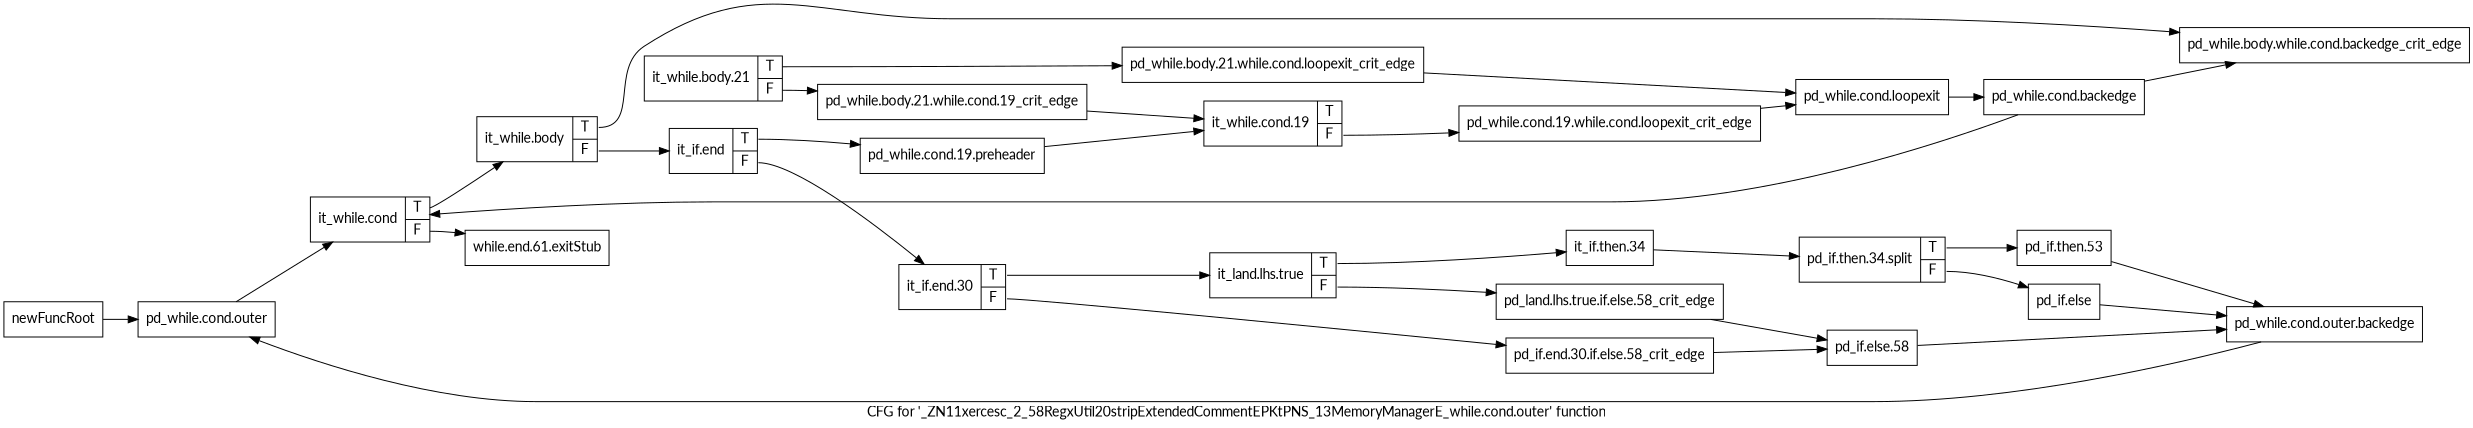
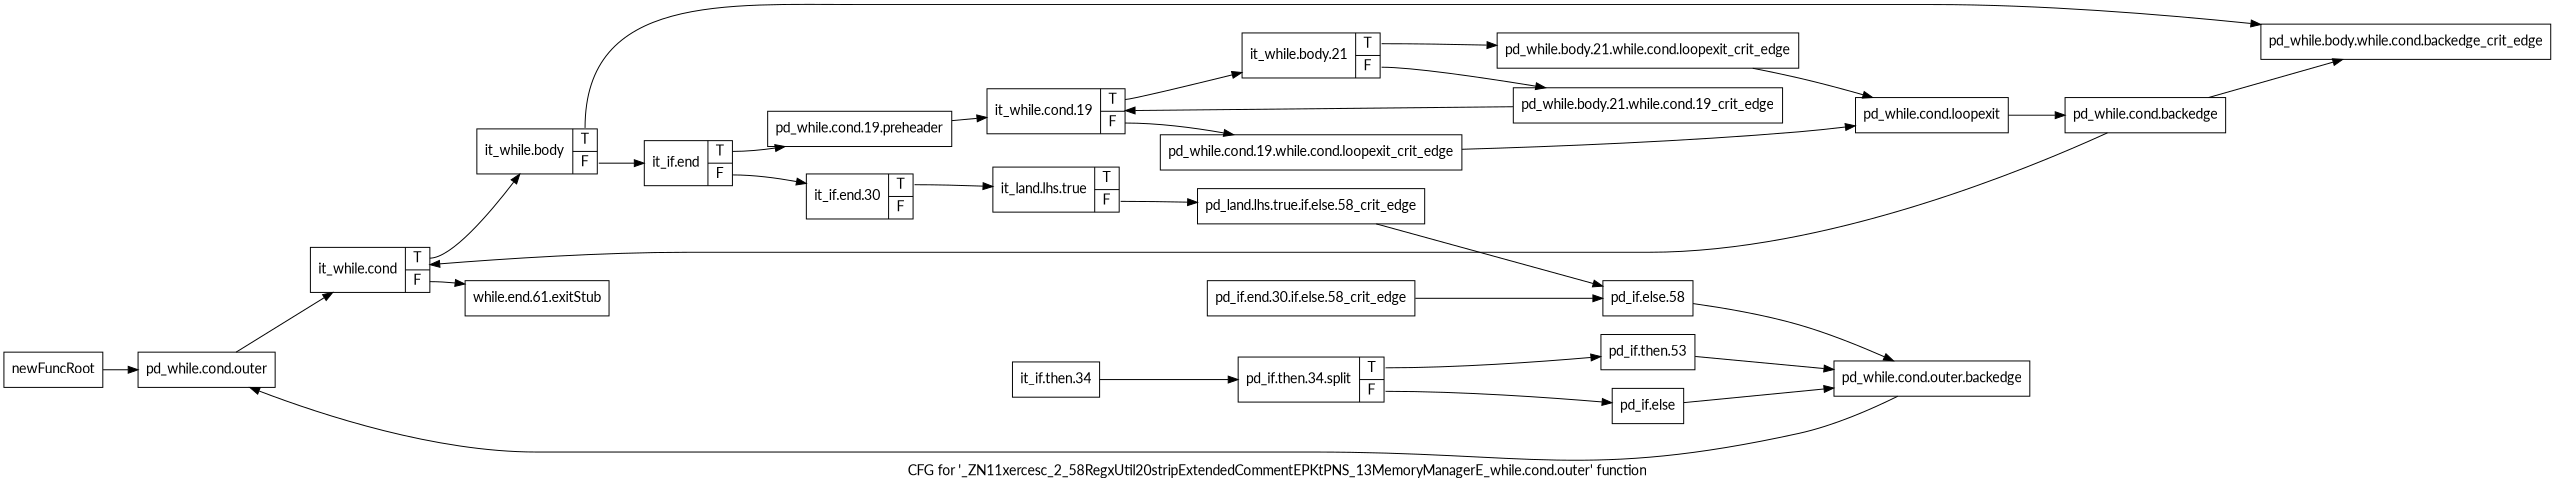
none -> (1179, 88)
(1447, 260) -> none
(1252, 321) -> none
